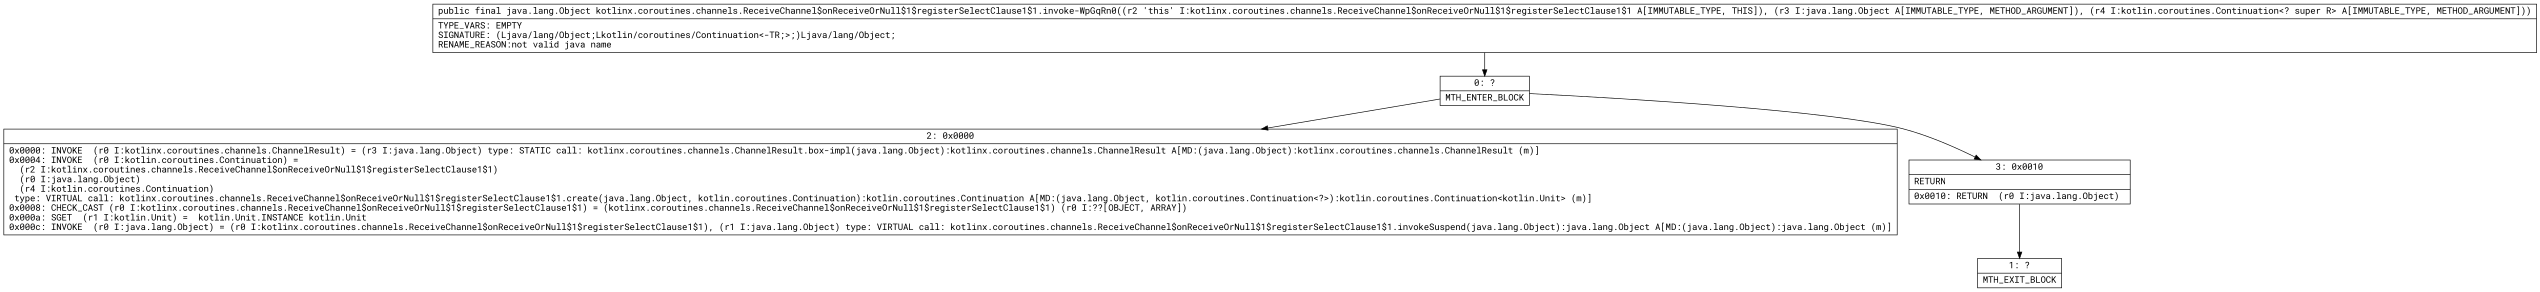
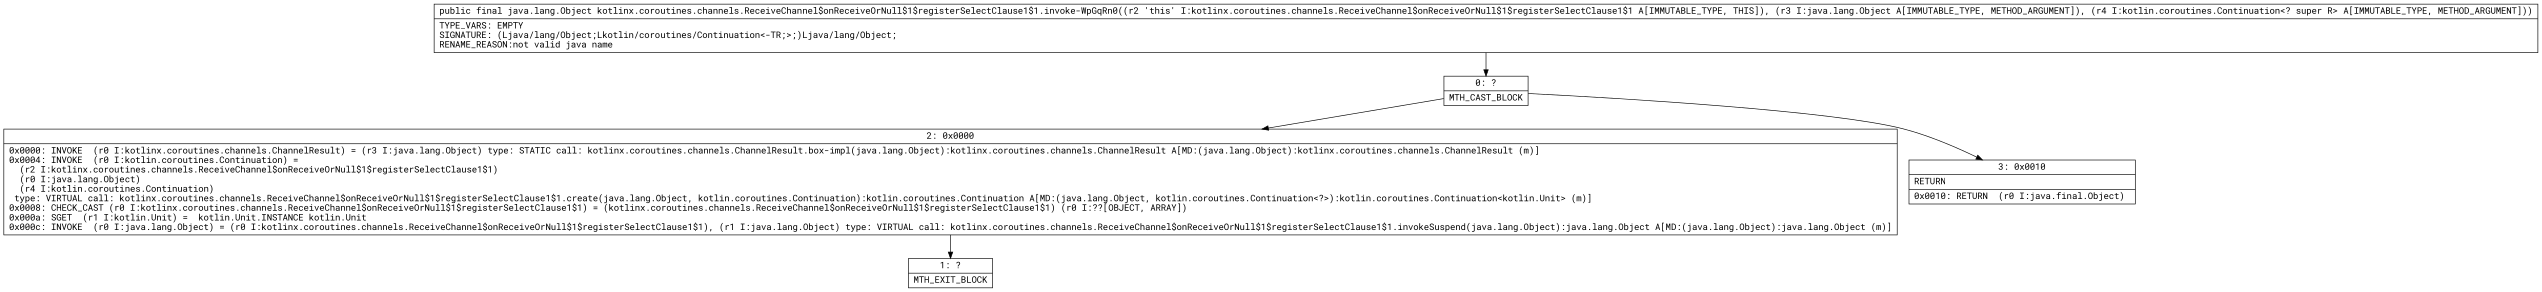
(1485, 98) -> (1486, 98)
(2020, 196) -> (2022, 196)
(2020, 228) -> (951, 243)
